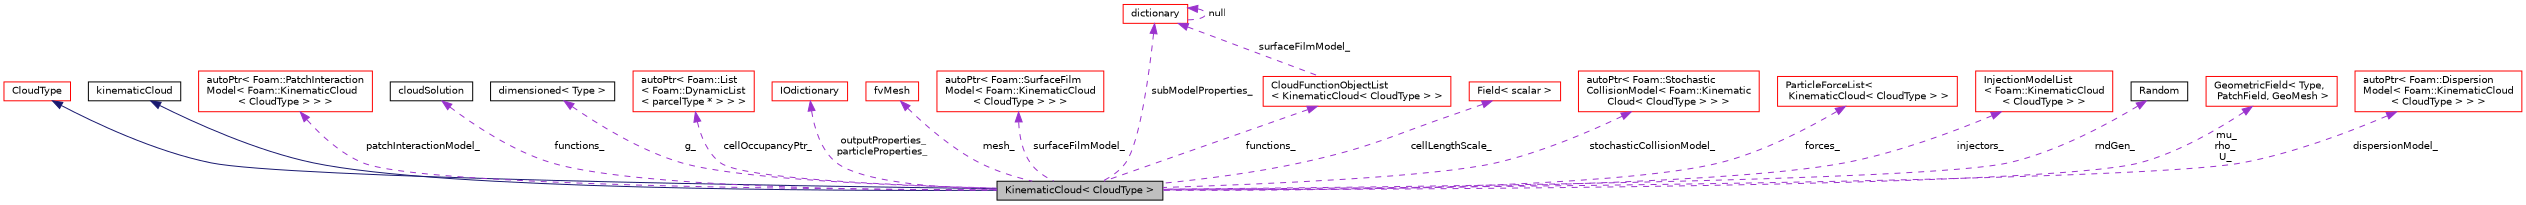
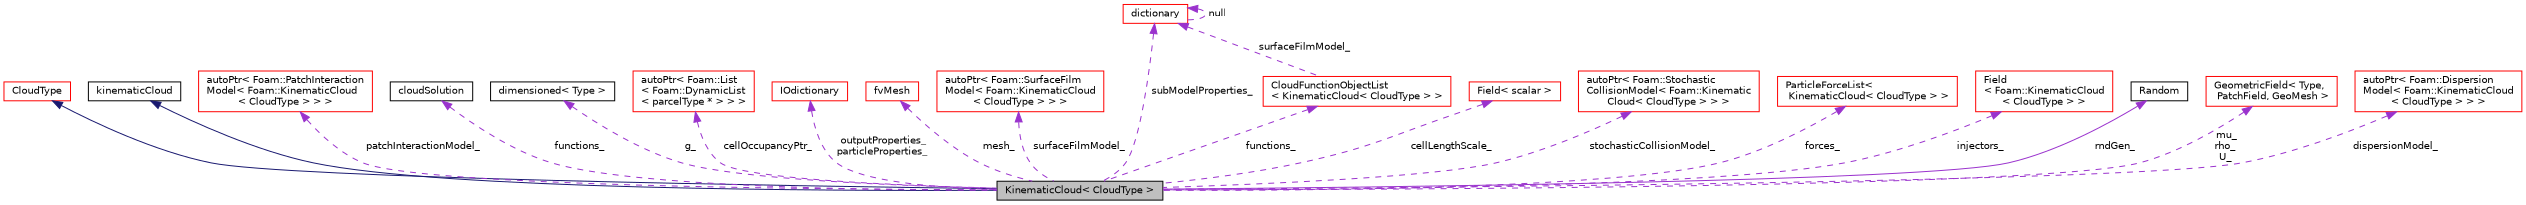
(2044, 91) -> (2044, 91)
(1879, 174) -> (1879, 174)
